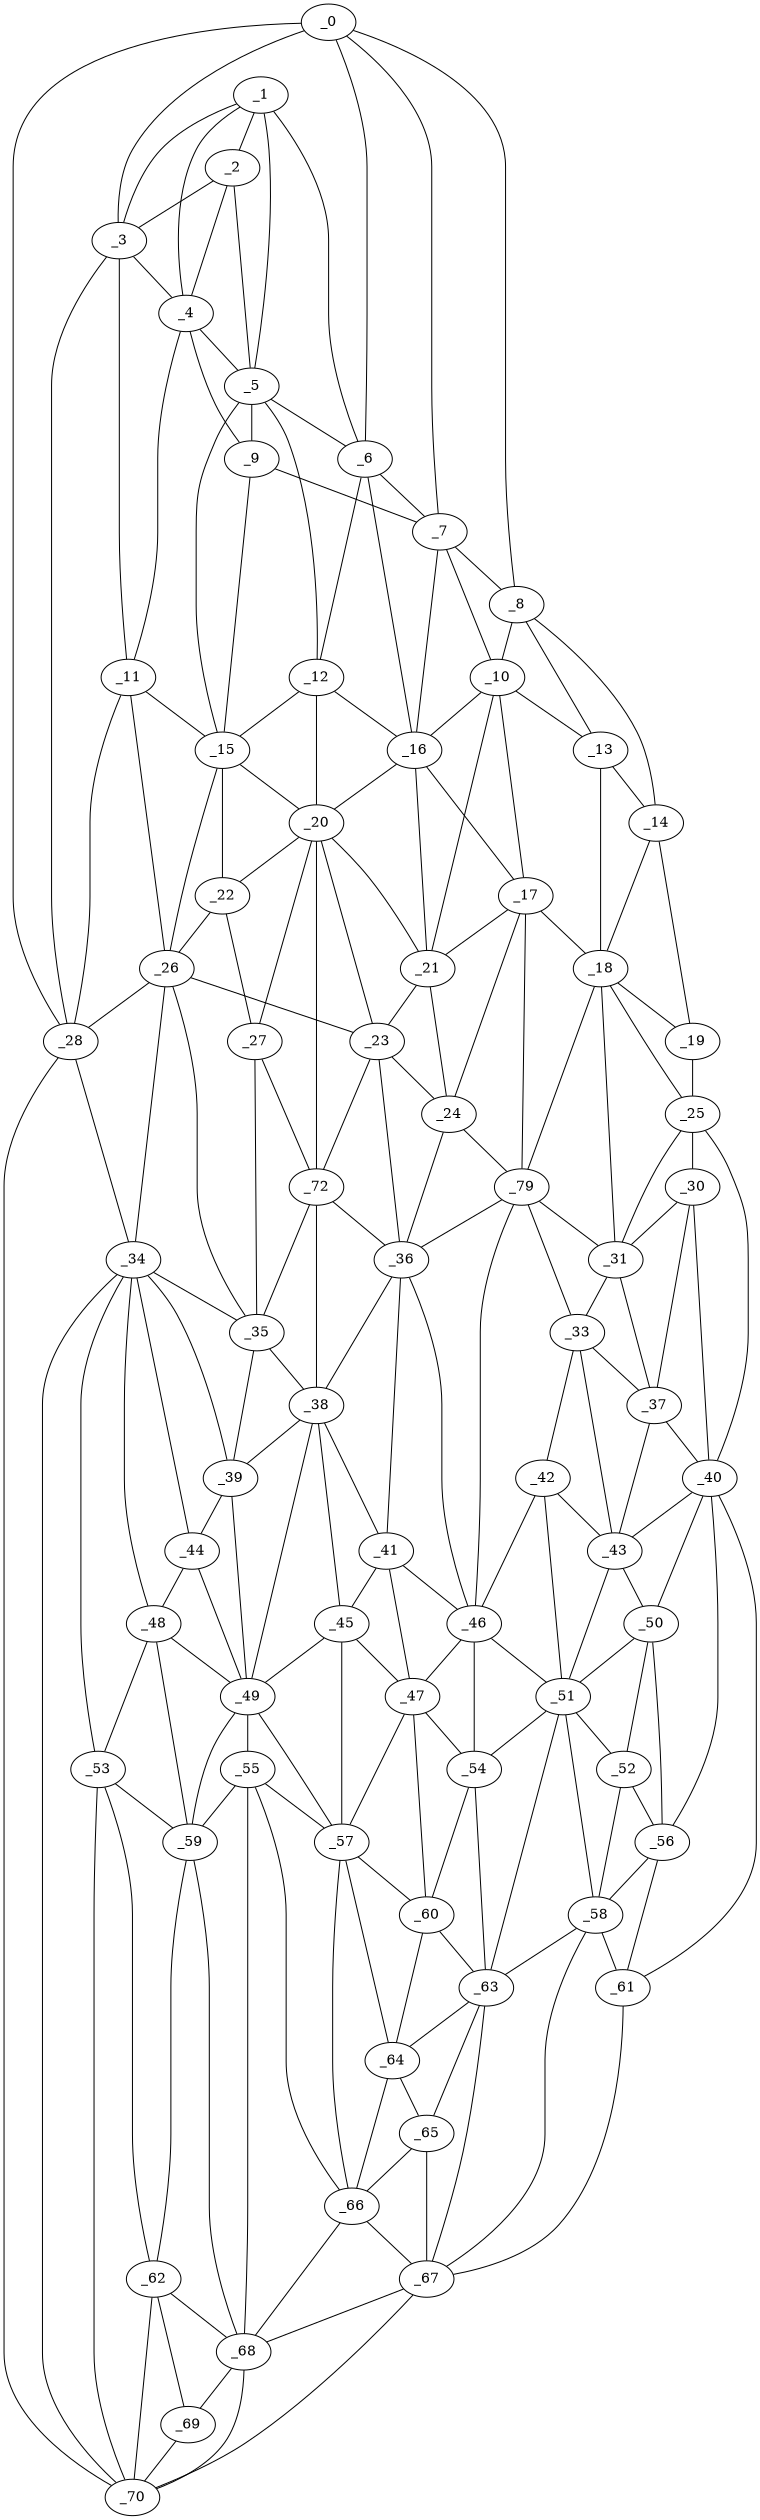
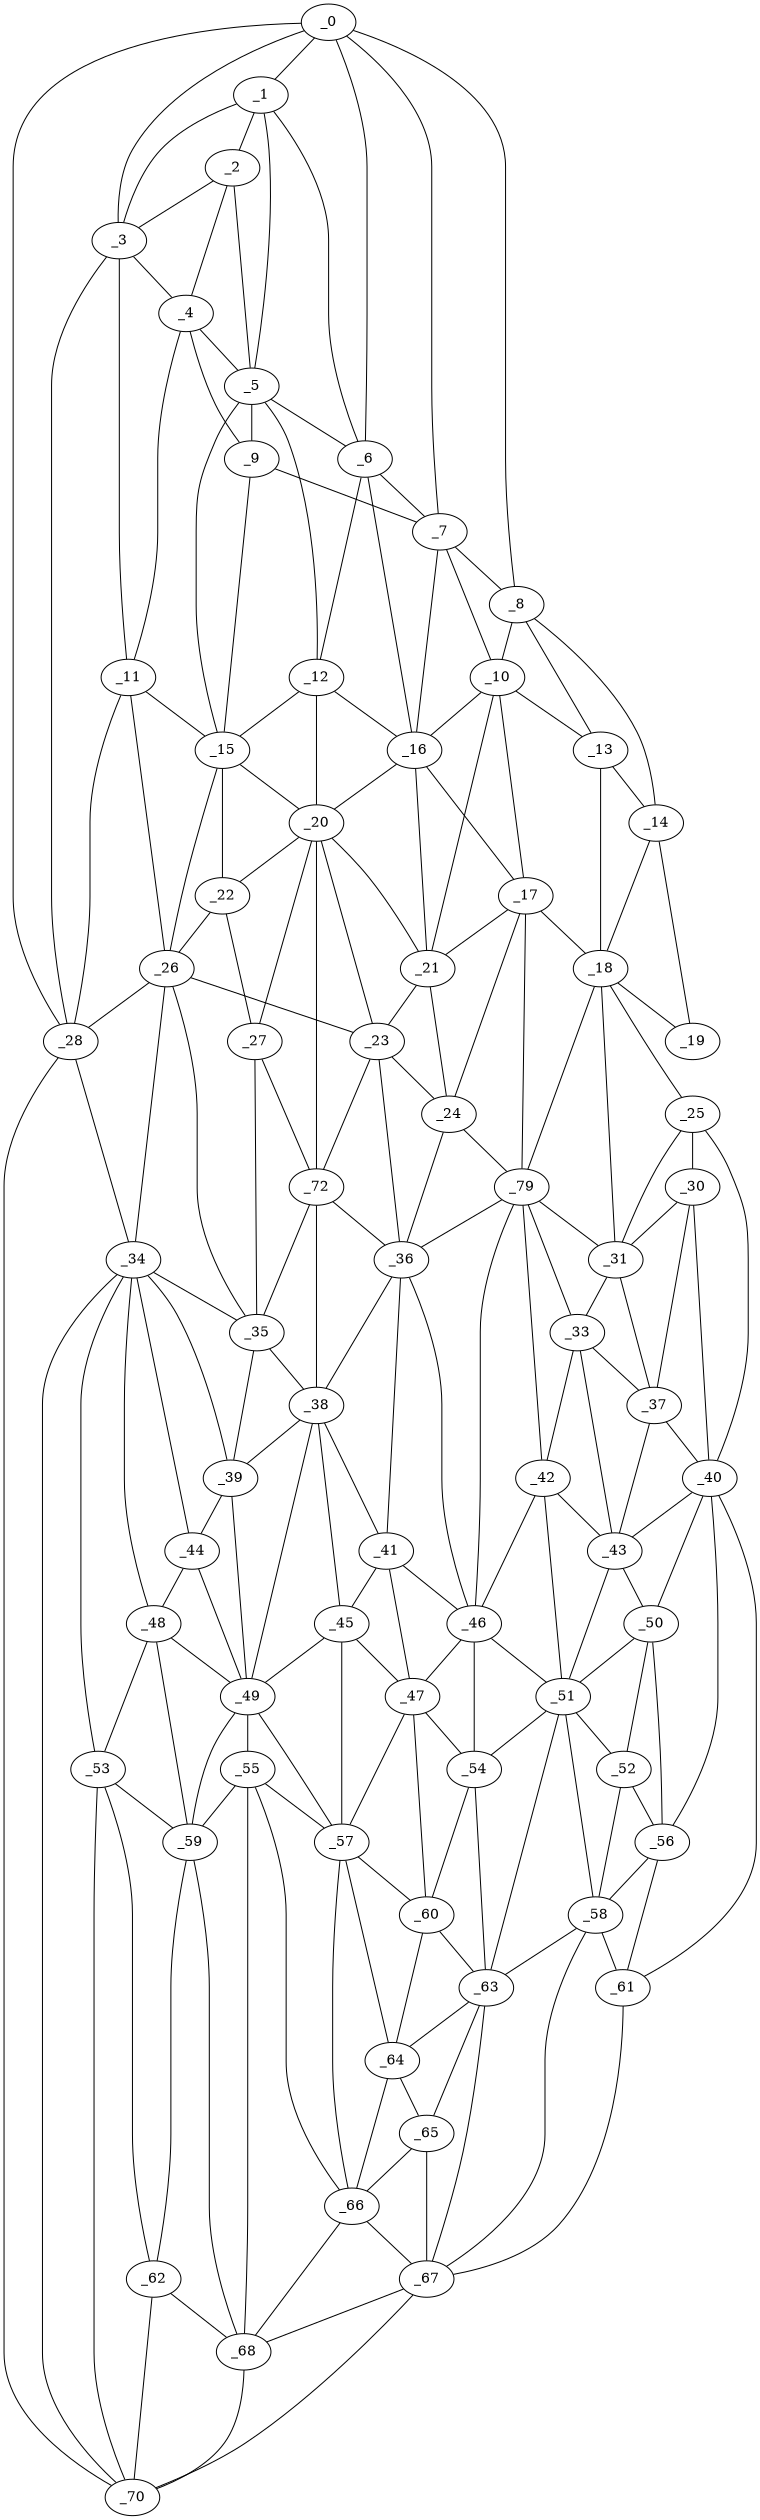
(183, 191) -> (295, 59)
(693, 1078) -> none
none -> (532, 1332)
(188, 2425) -> none
